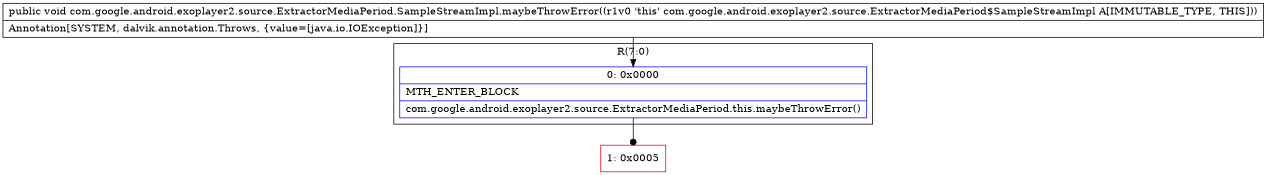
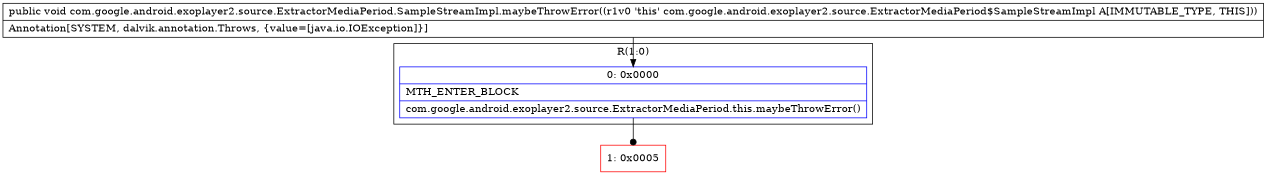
(633, 52) -> (633, 52)
